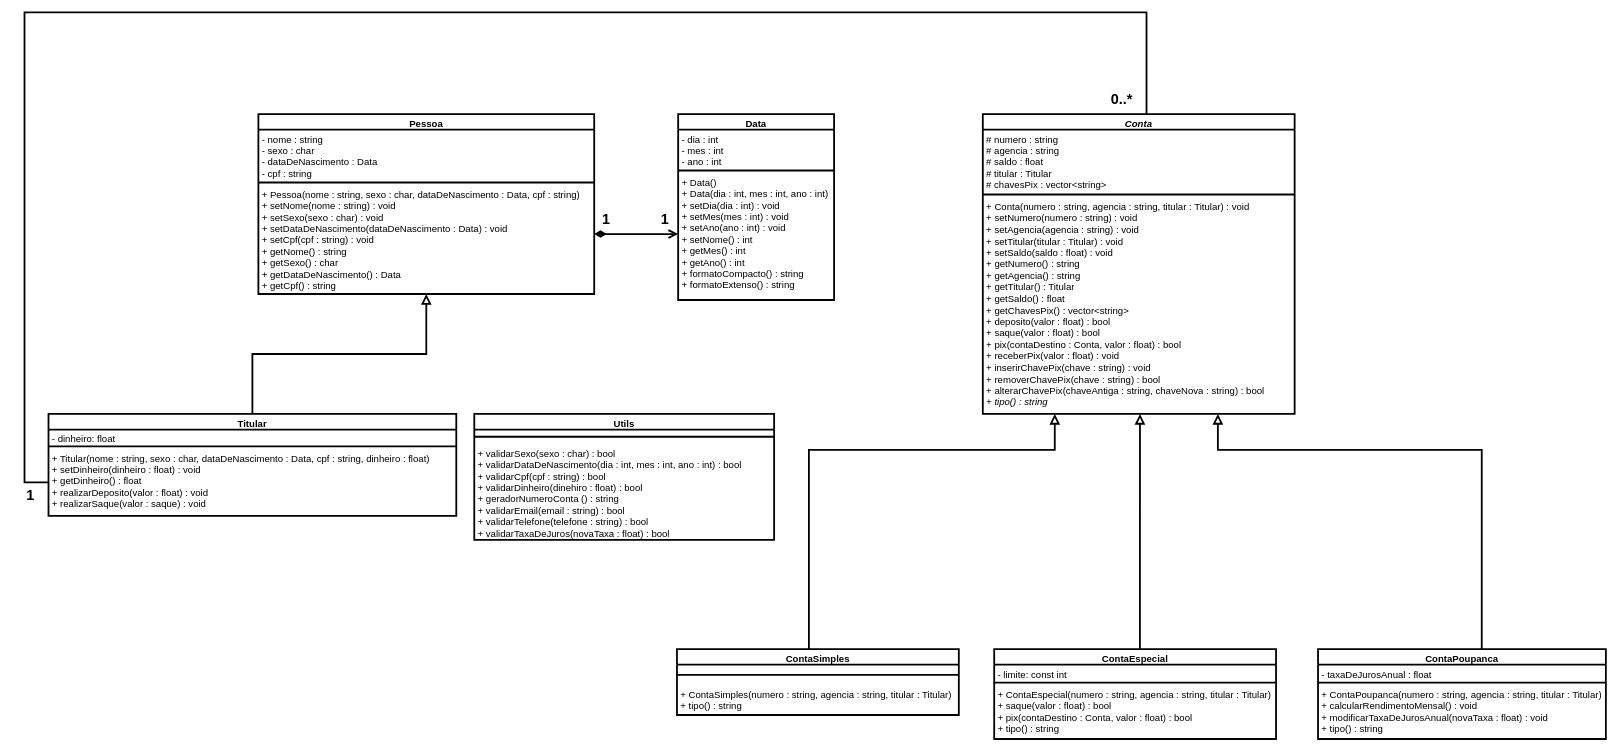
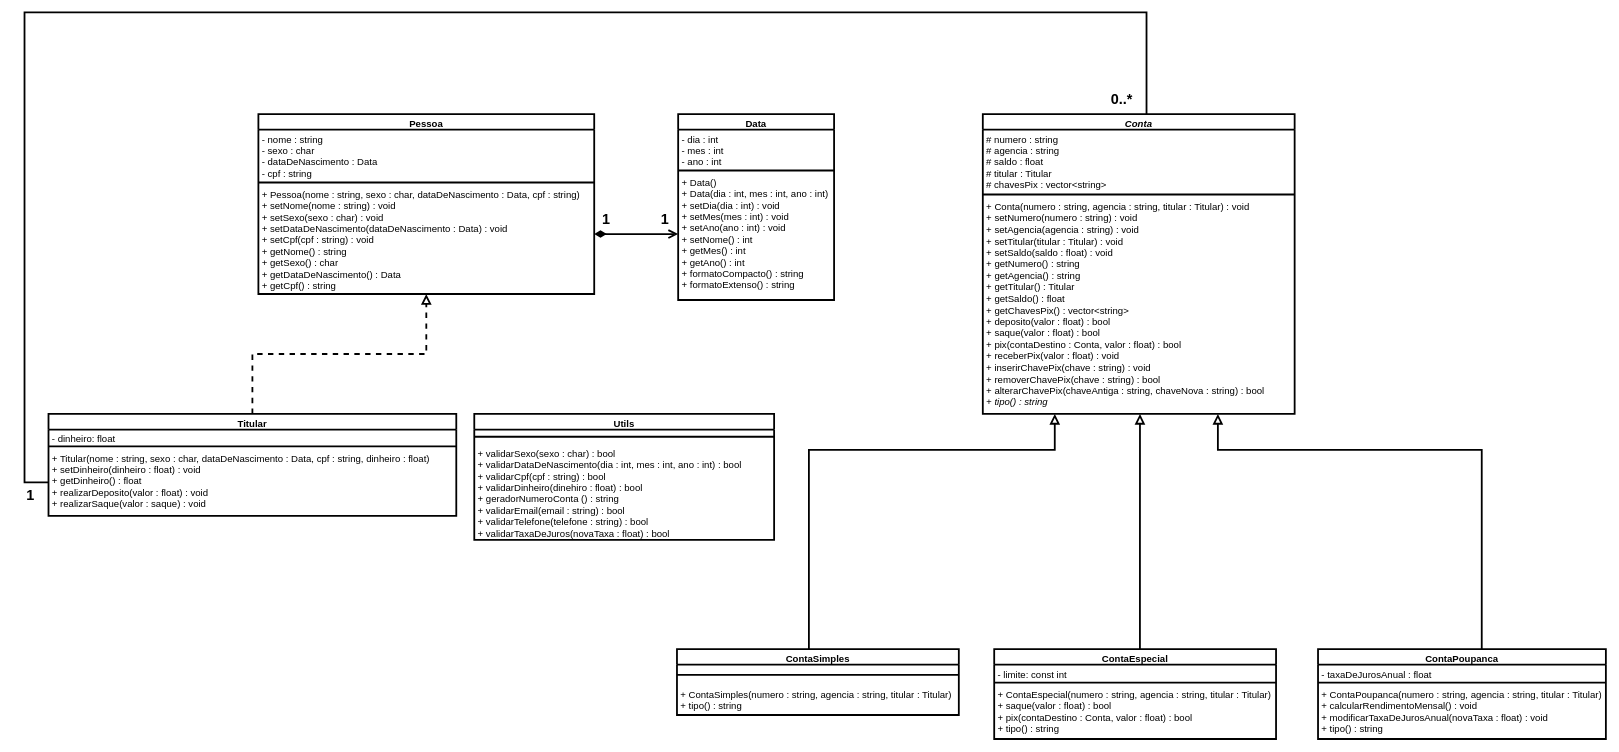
(336, 354) -> (336, 354)
